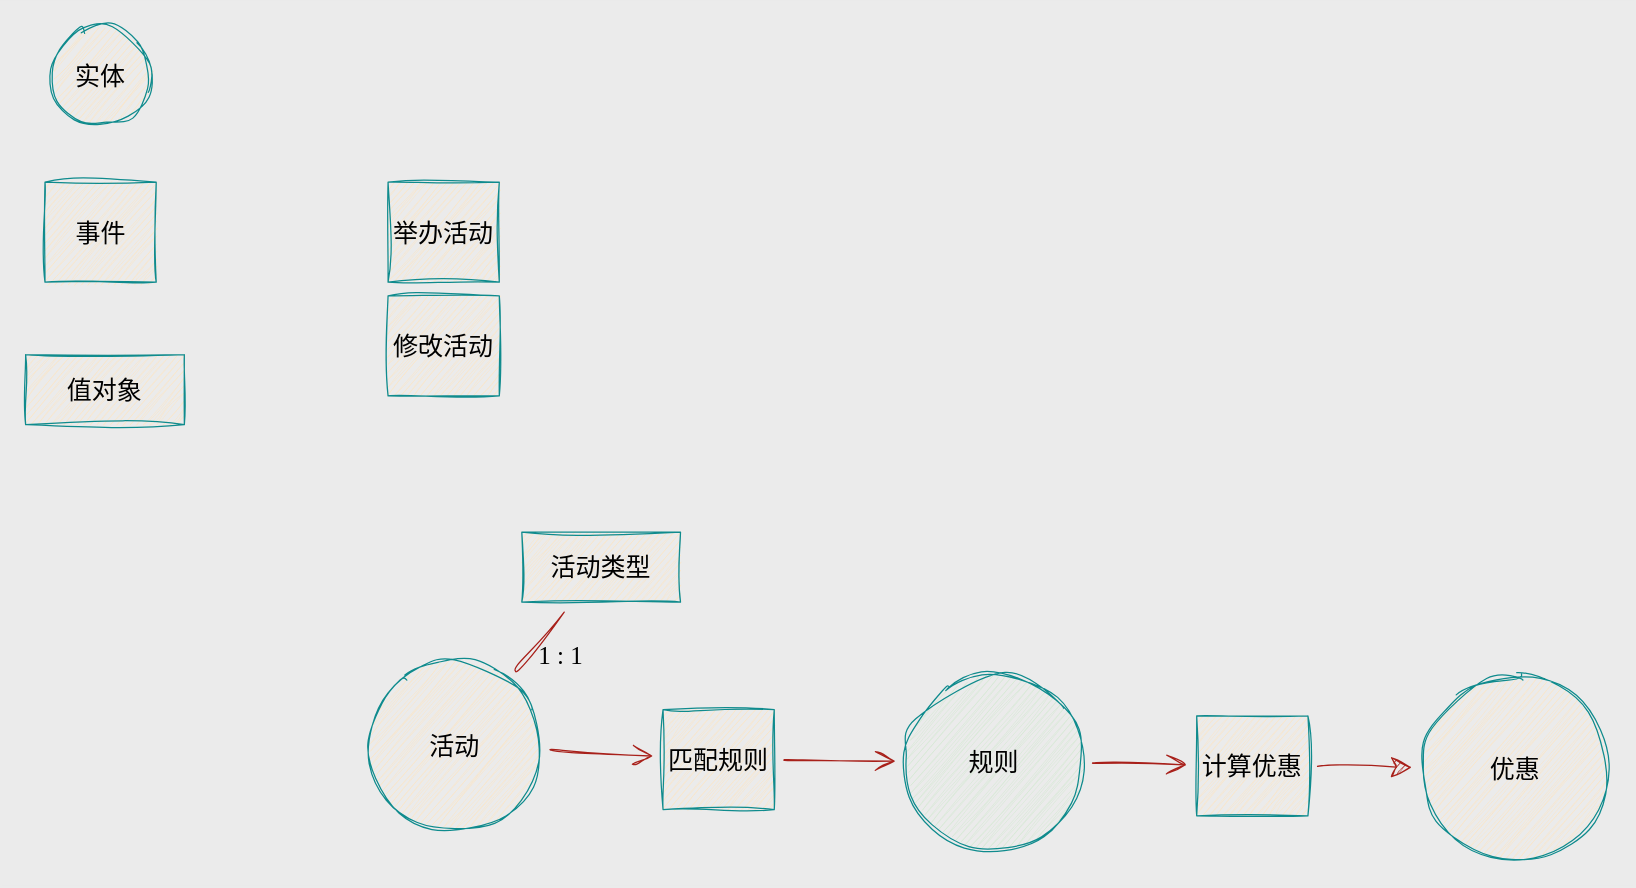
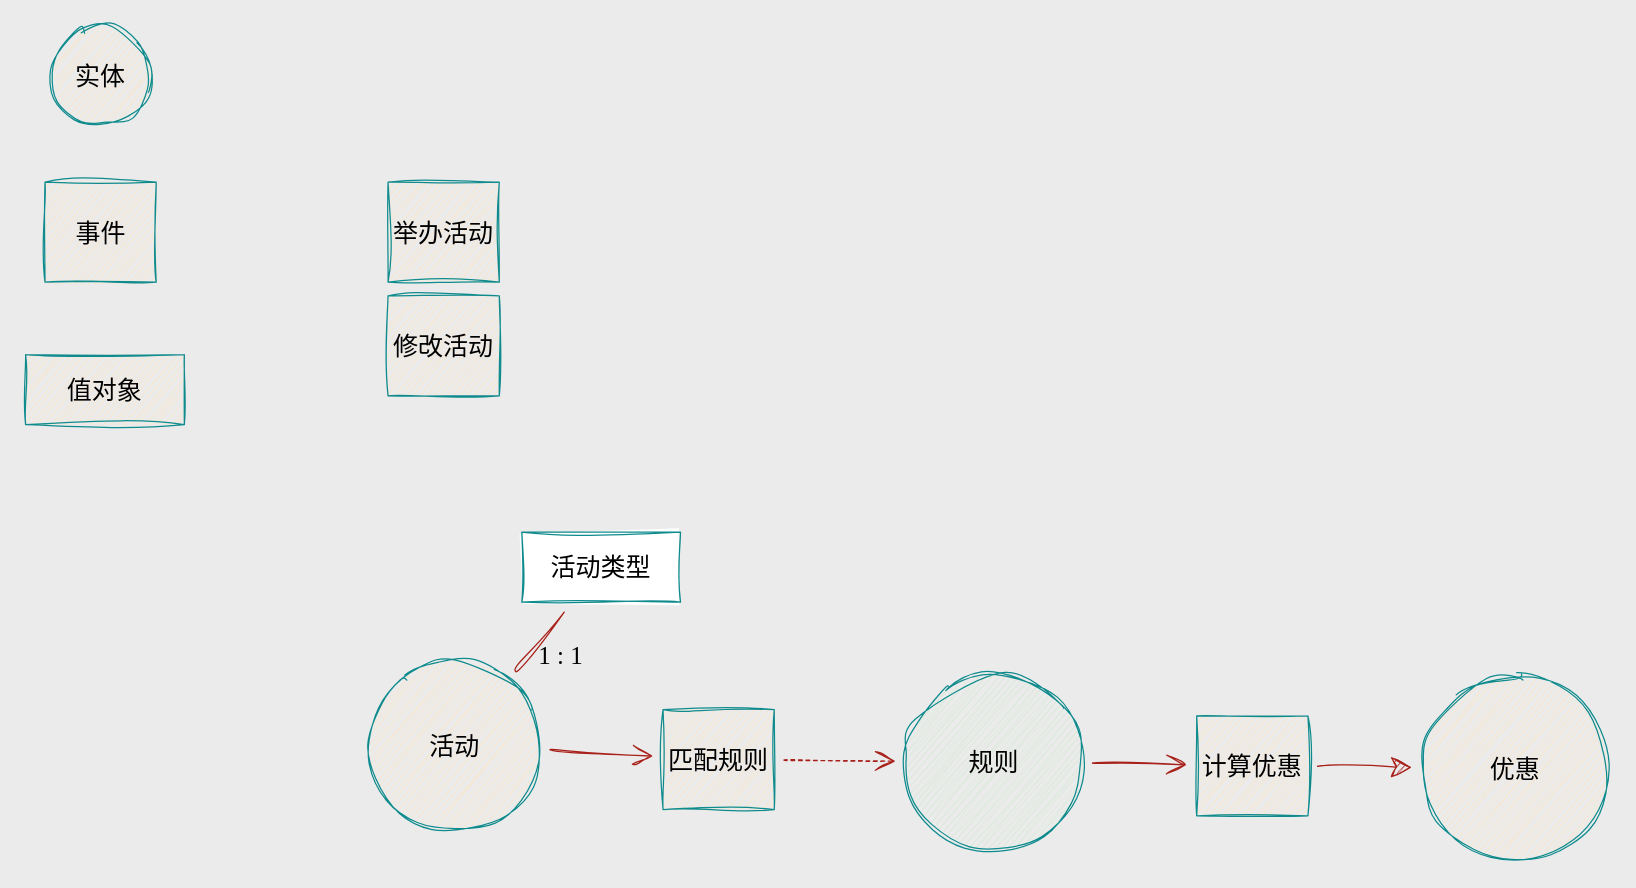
(601, 567) -> (601, 567)
(839, 760) -> (839, 760)
